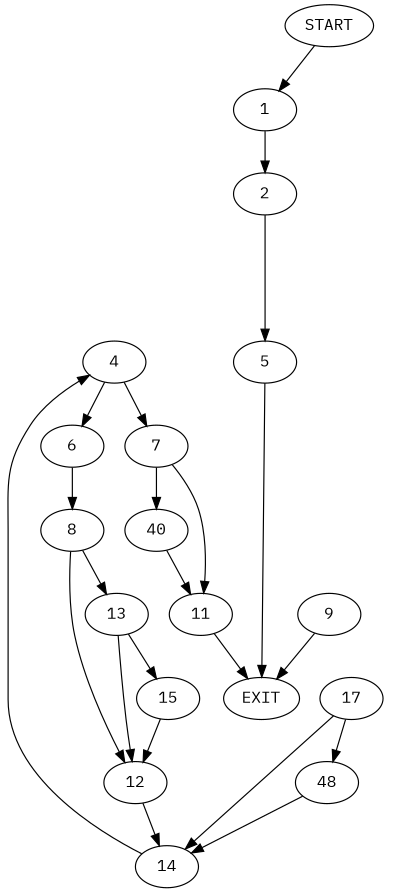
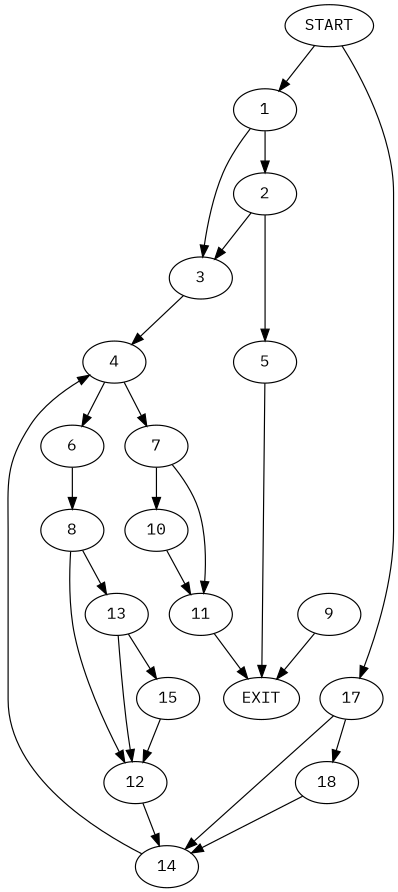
none -> (201, 278)
none -> (394, 353)
(156, 530) -> (156, 530)
(327, 783) -> (327, 783)
